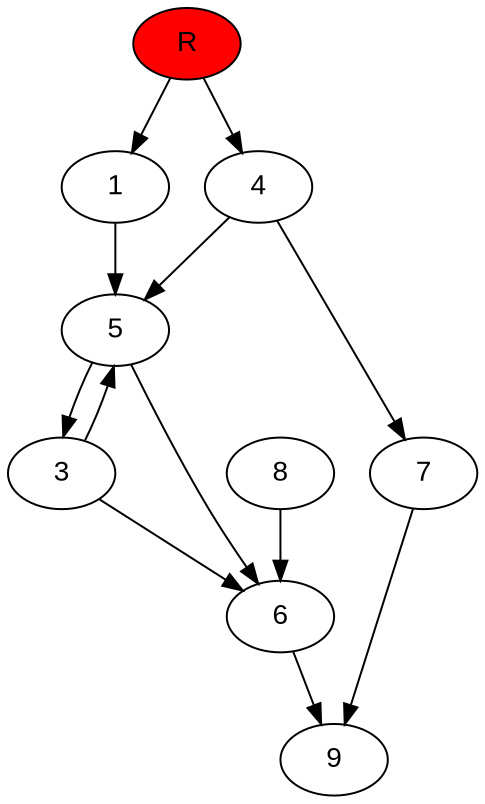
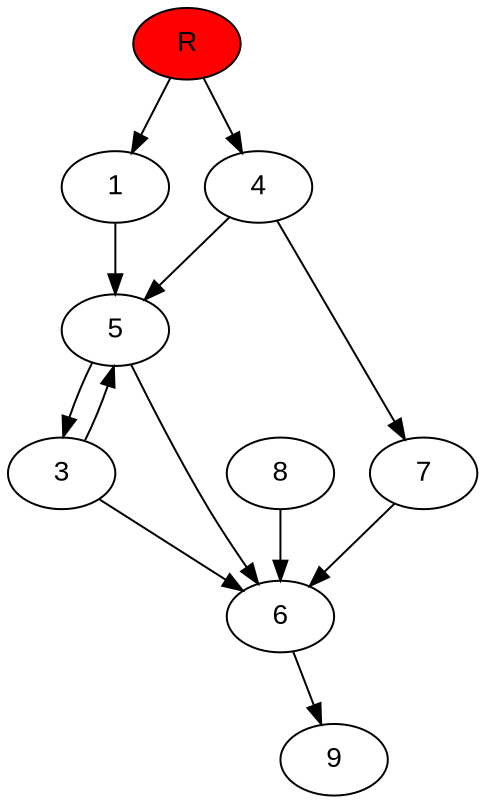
(382, 607) -> (359, 538)
